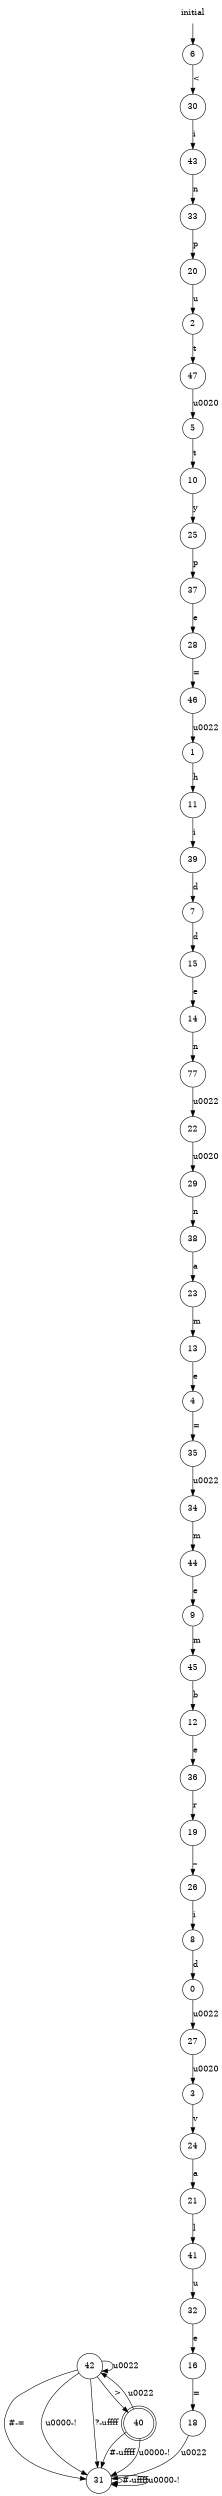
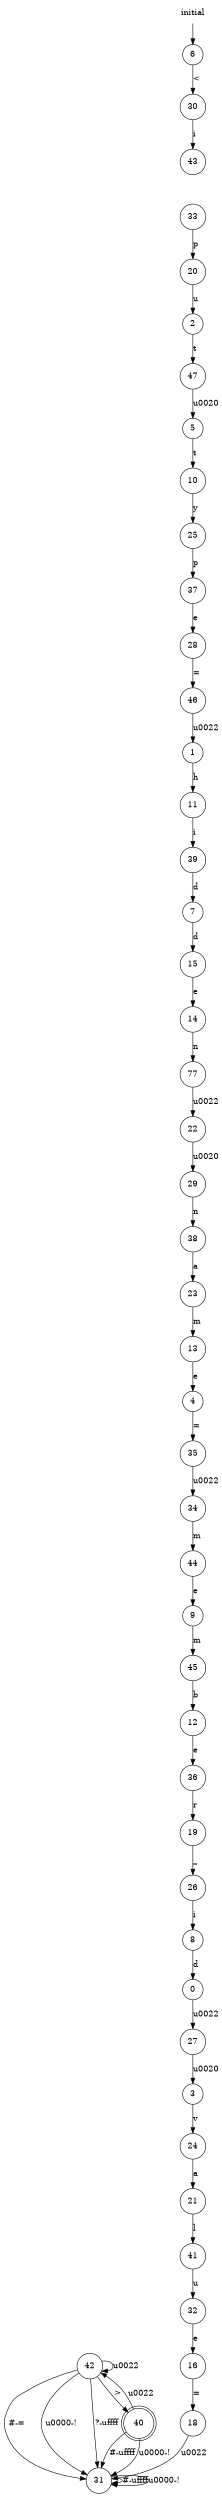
(193, 186) -> none
